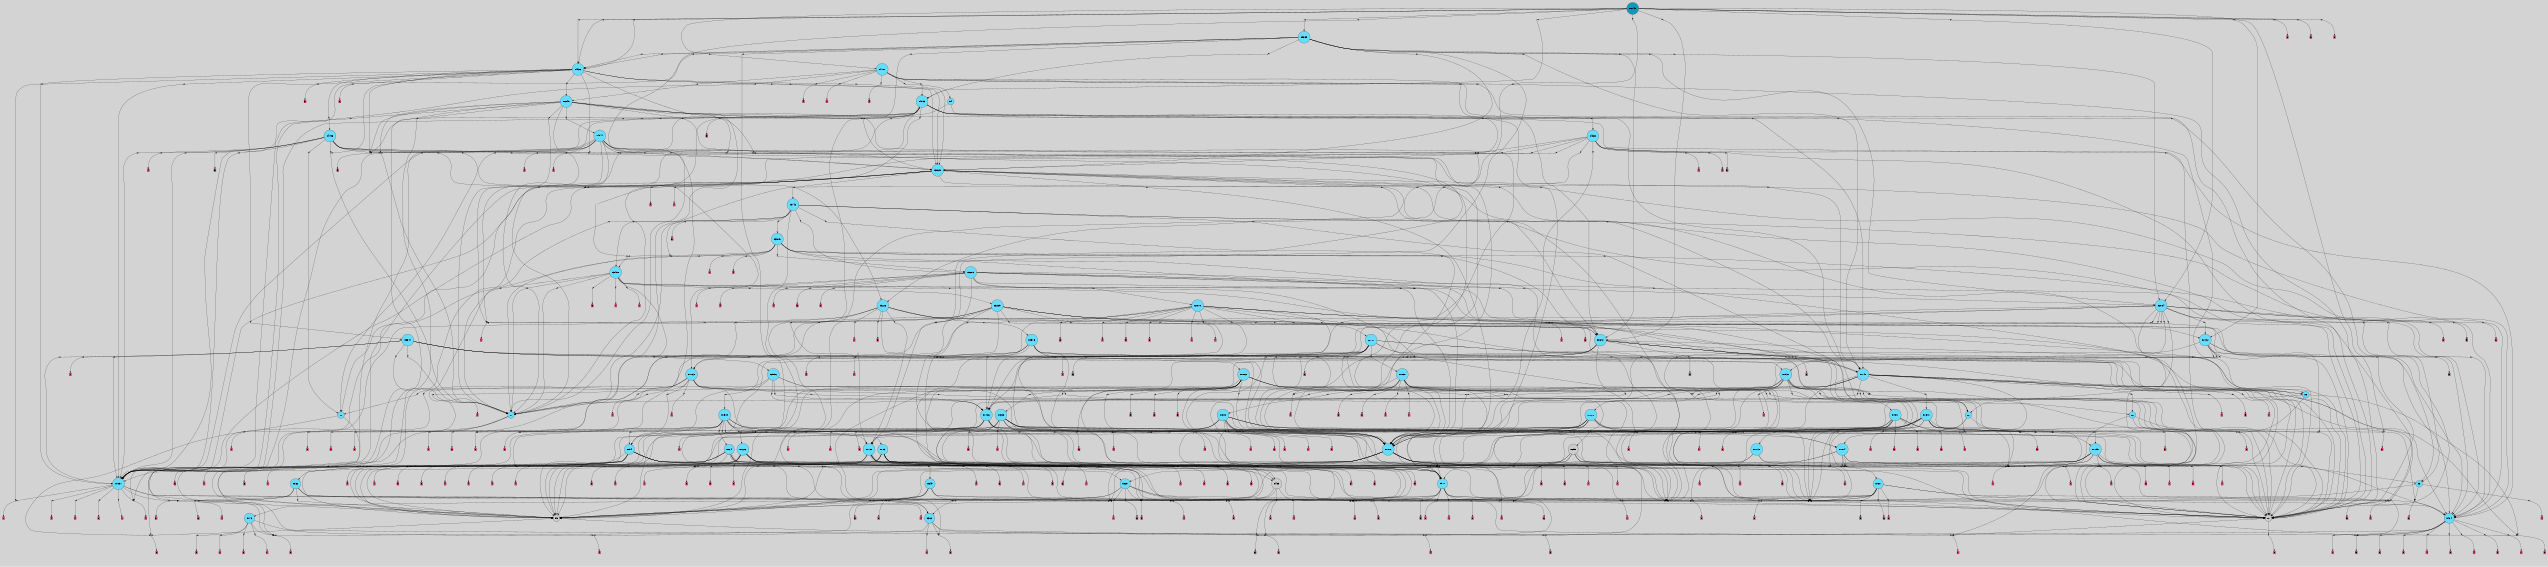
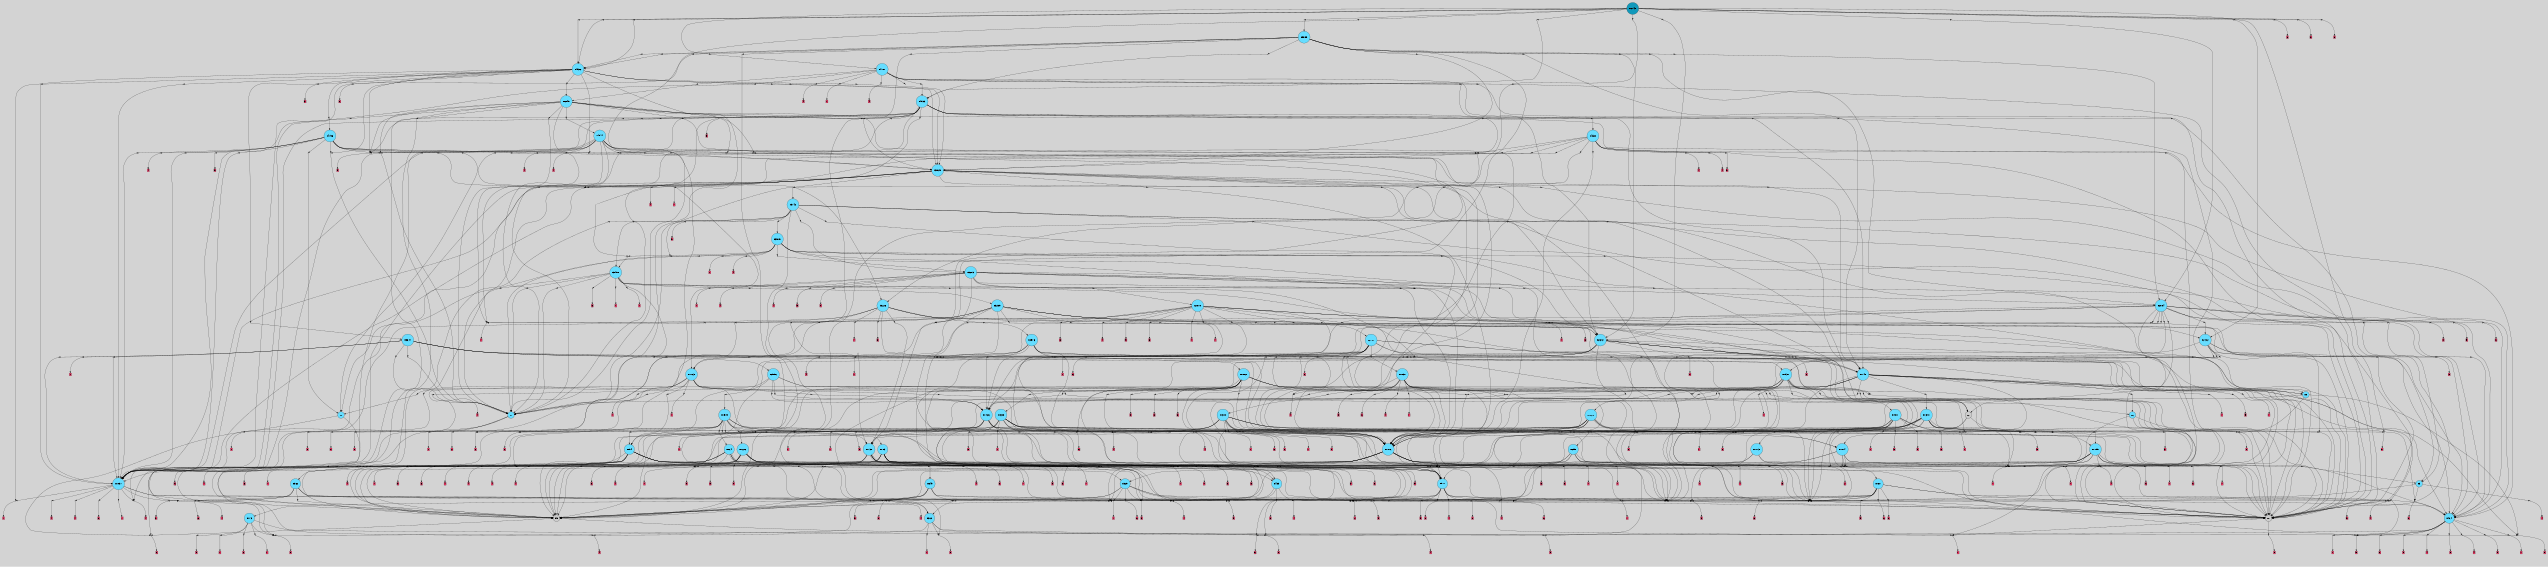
(951, 102) -> none
(1968, 415) -> (1968, 415)
(1573, 449) -> (1573, 449)
(1277, 484) -> (1277, 484)
